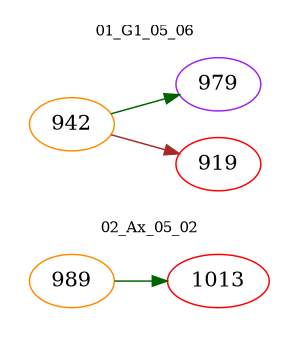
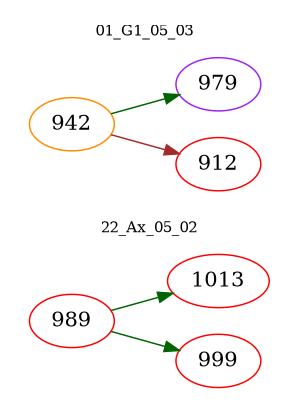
(145, 32) -> (145, 32)
(218, 164) -> (218, 164)
(149, 229) -> (149, 229)
(72, 281) -> (72, 321)
none -> (218, 361)
